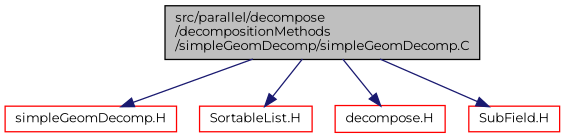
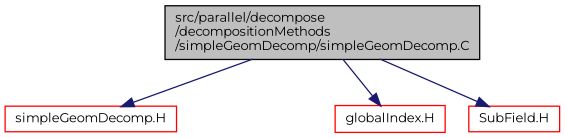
(256, 119) -> none
(390, 119) -> (390, 119)
